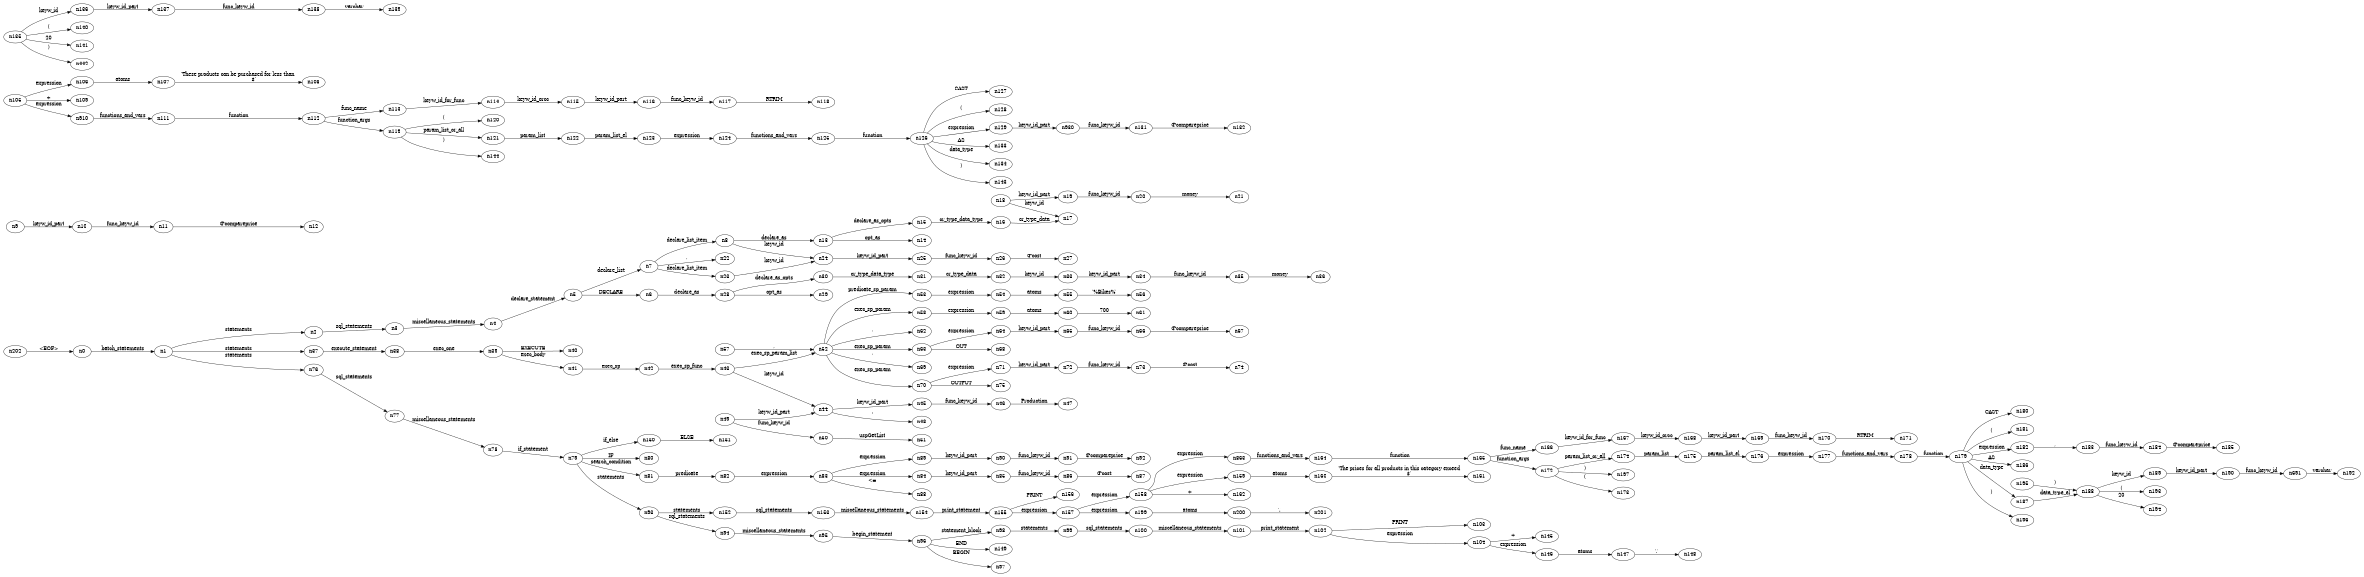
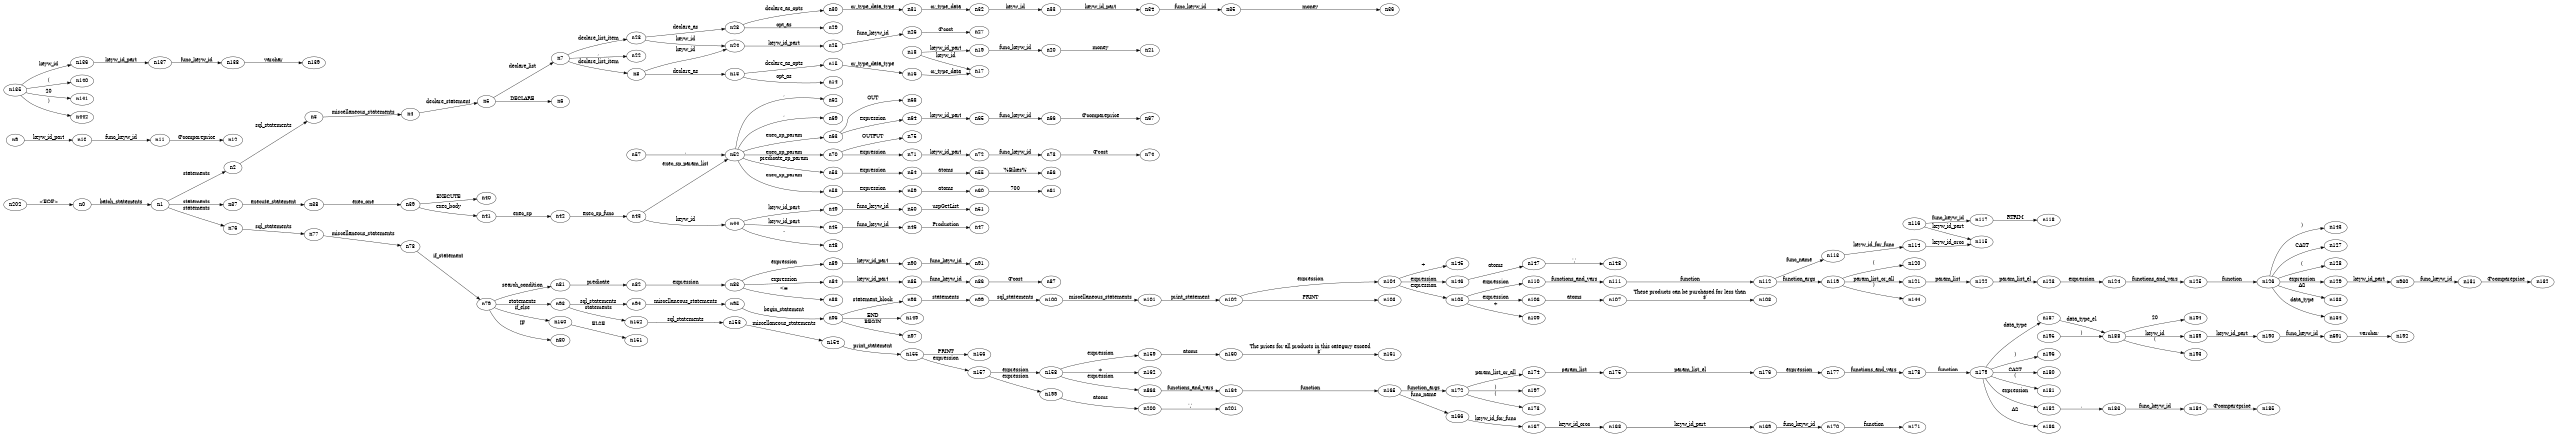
(609, 102) -> (1946, 233)
(82, 119) -> (1534, 282)
none -> (1421, 292)
(685, 295) -> (684, 33)
(773, 419) -> (781, 214)
(1865, 436) -> (1874, 425)
(1141, 458) -> none
